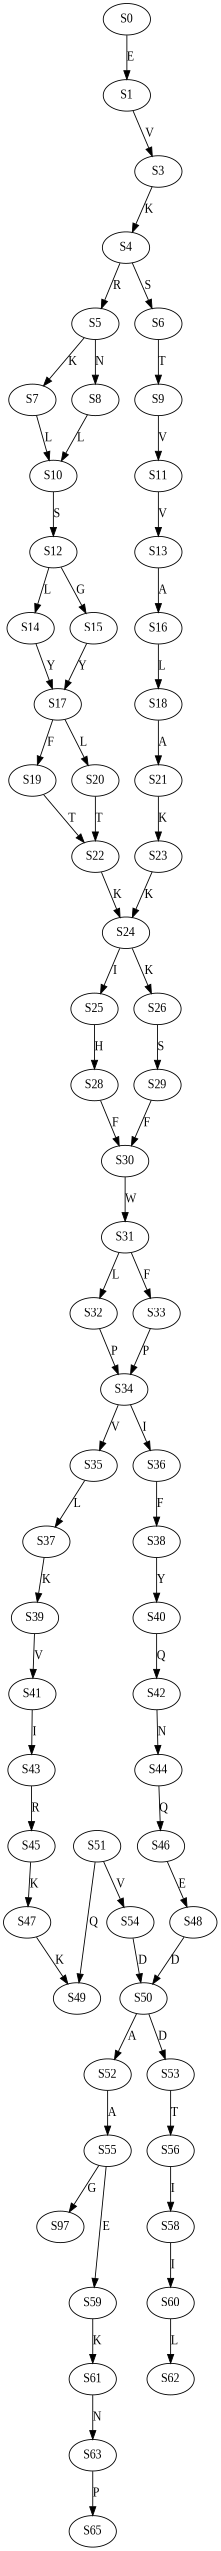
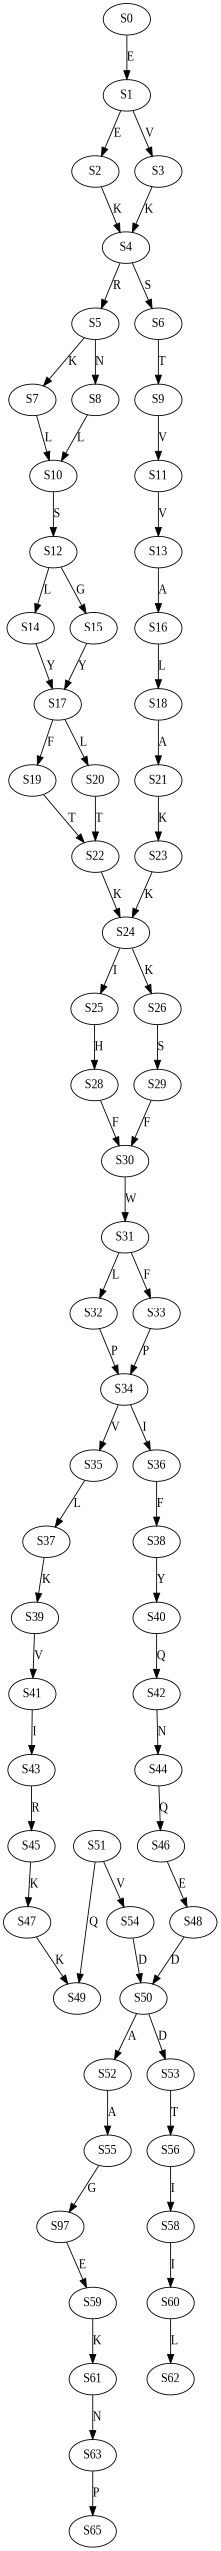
none -> (95, 172)
(101, 2222) -> (75, 2261)
